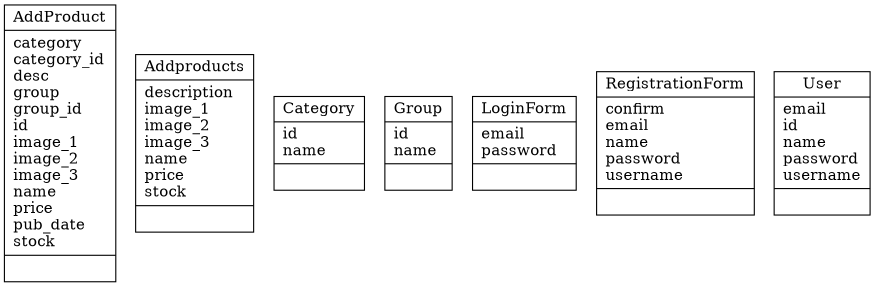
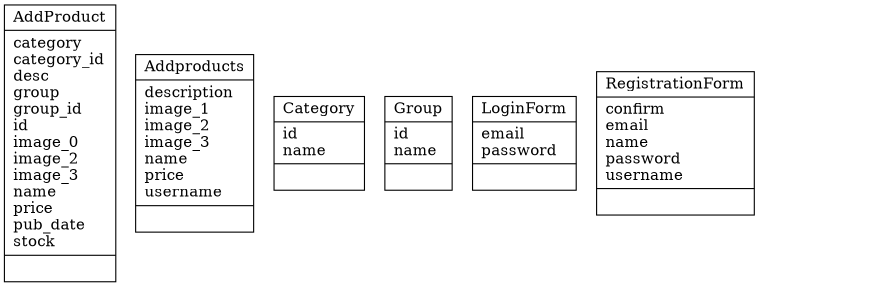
(46, 142) -> (46, 142)
(822, 143) -> none
(165, 192) -> (184, 192)
